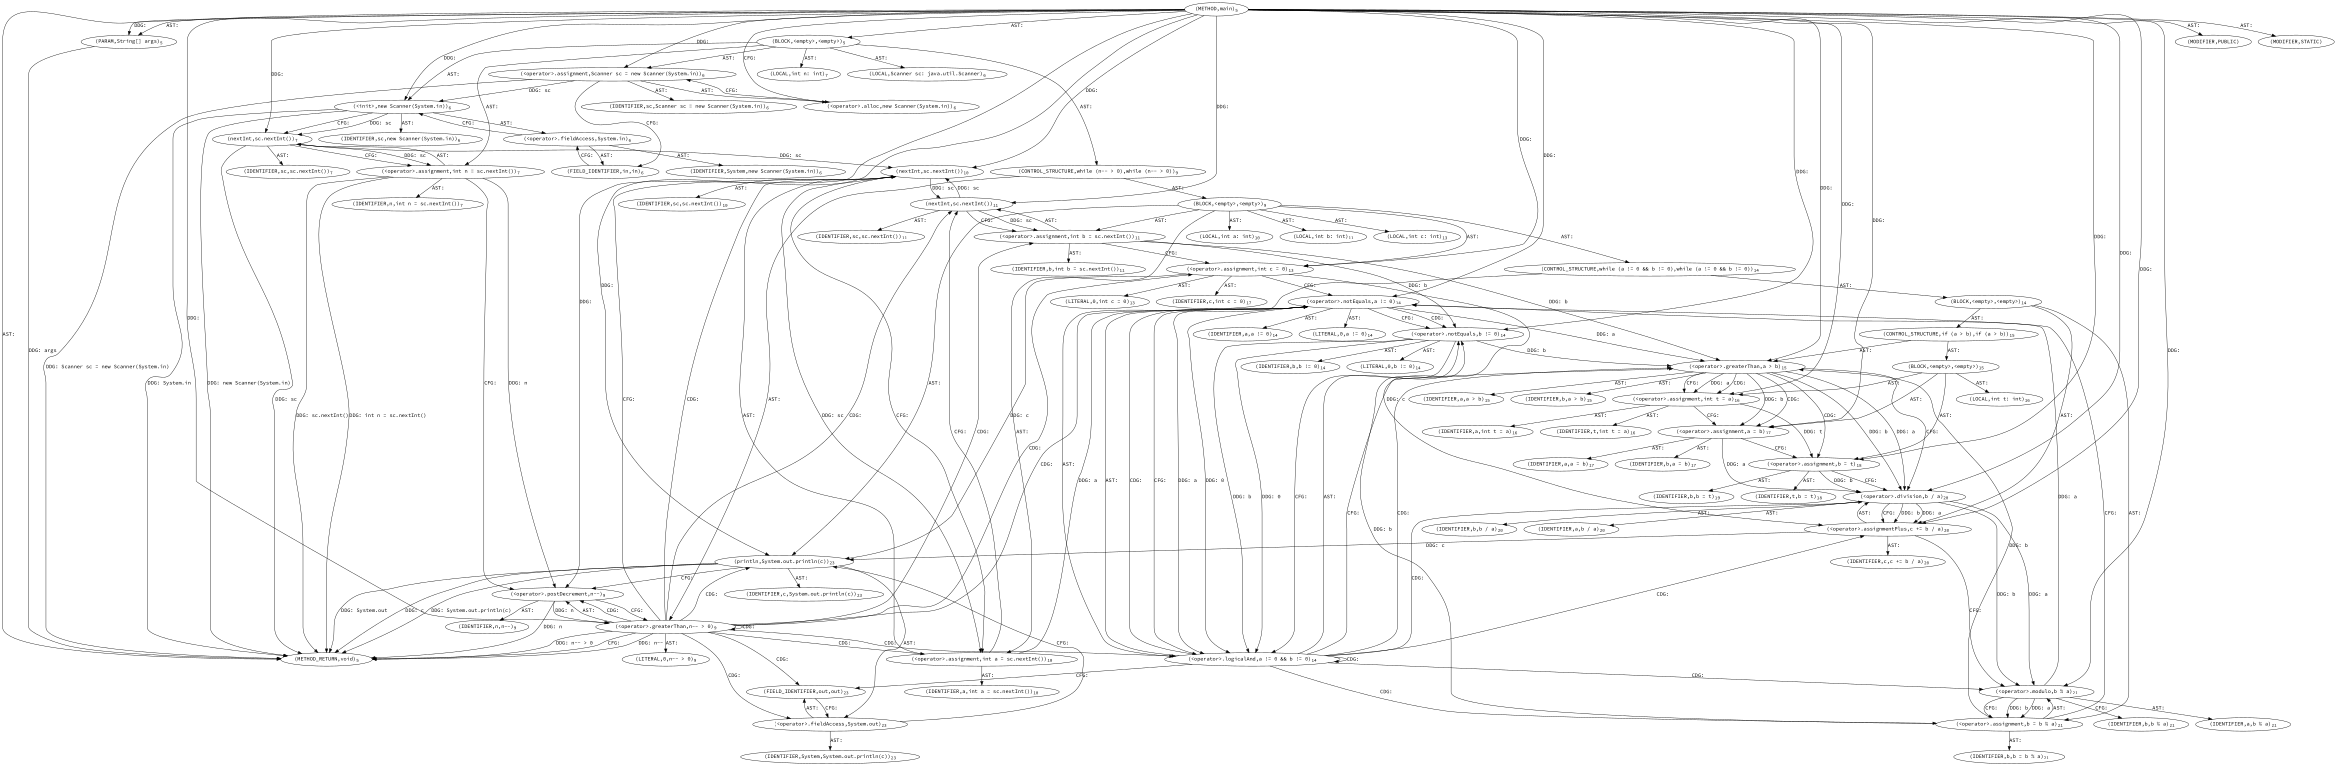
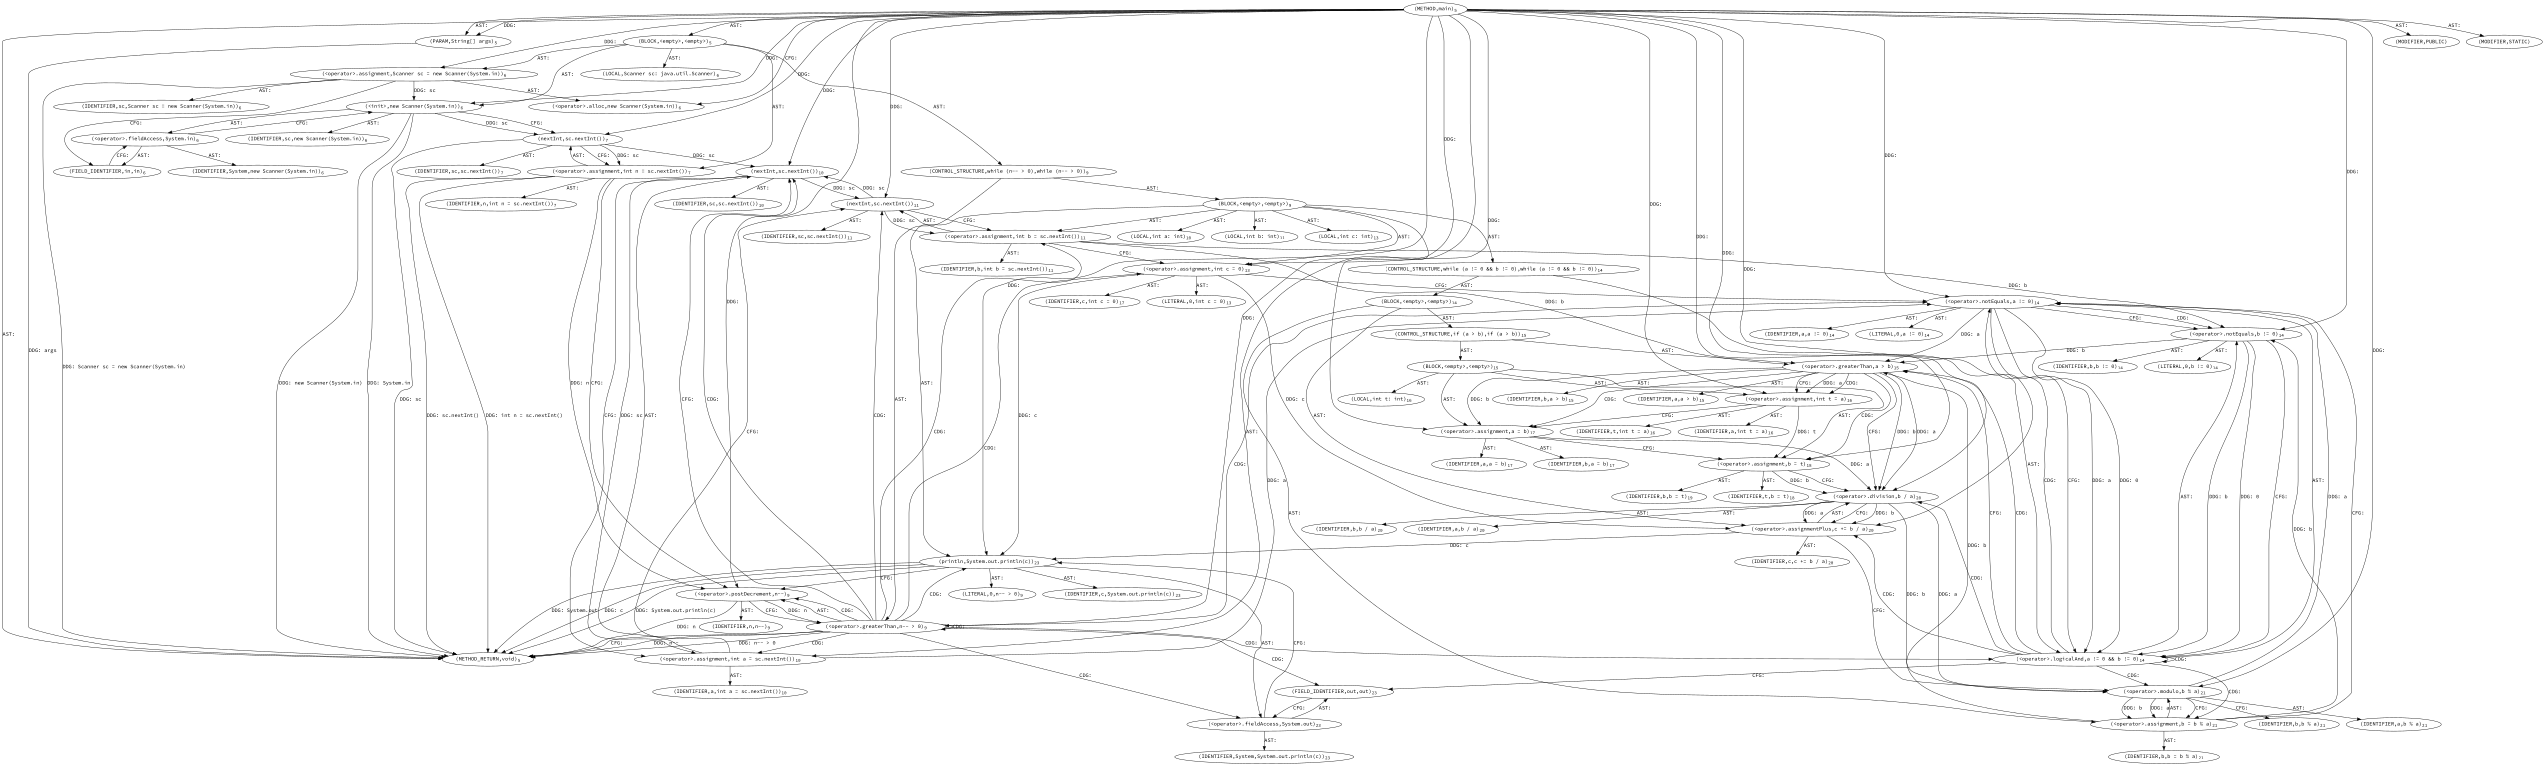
(1717, 22) -> none
(799, 74) -> none
(745, 95) -> none
(666, 641) -> (990, 576)
